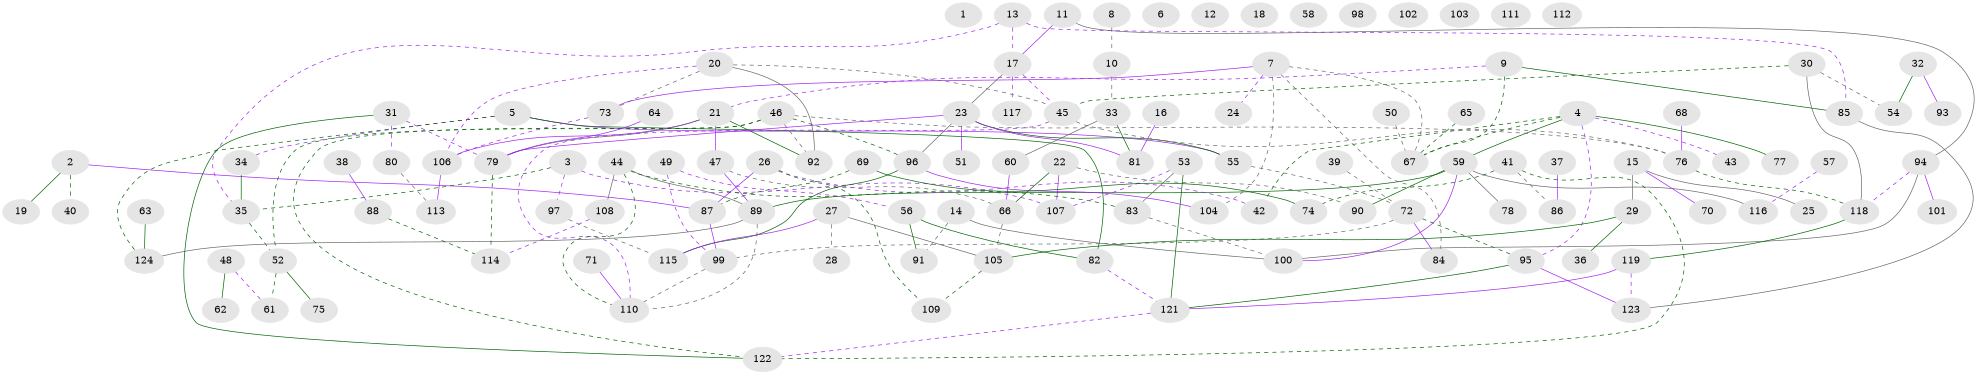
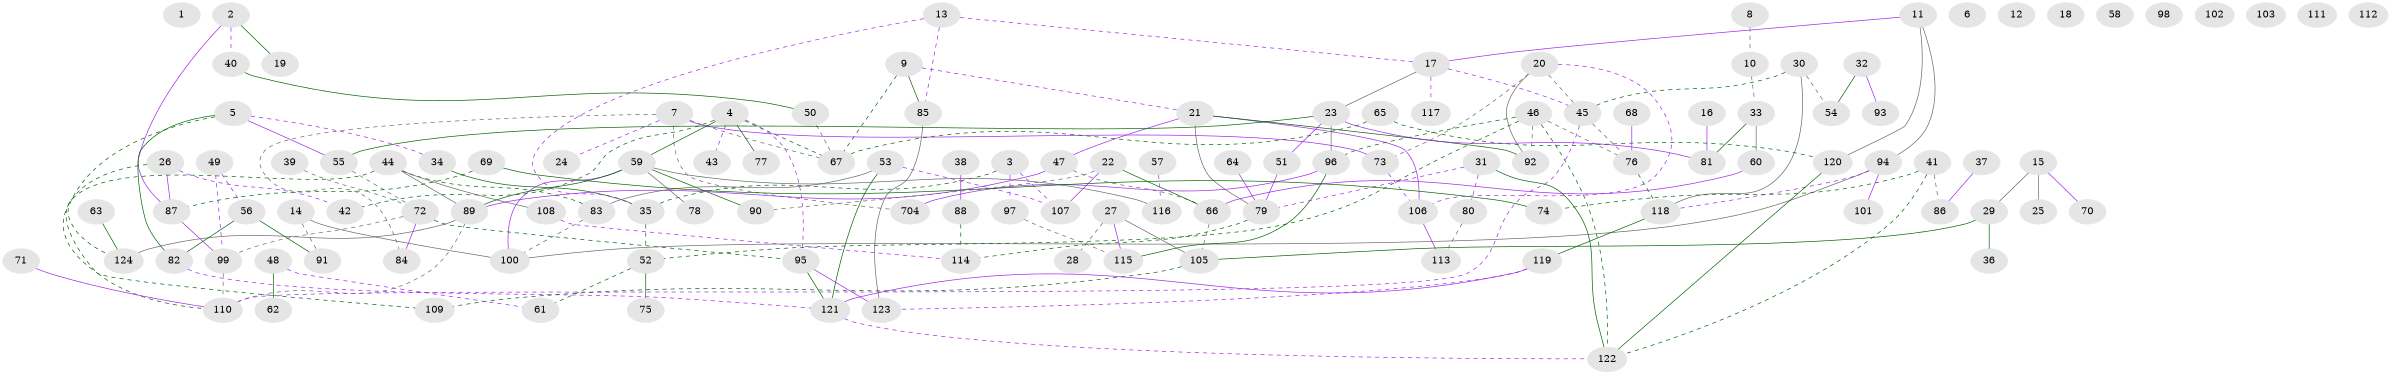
none -> (518, 98)
(659, 137) -> (1272, 187)
none -> (1833, 163)
(70, 187) -> (231, 40)
(1209, 212) -> (910, 212)
